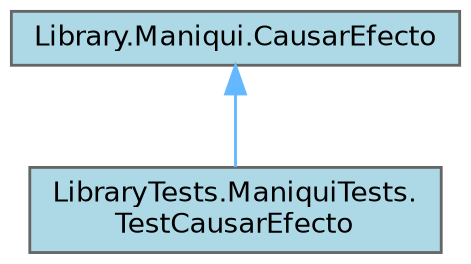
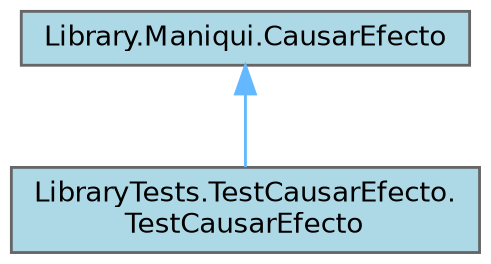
(236, 210) -> (245, 210)
